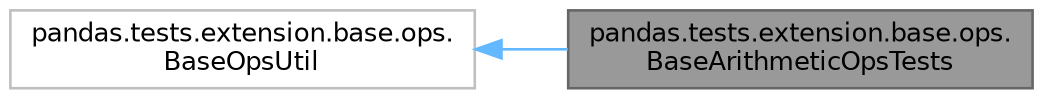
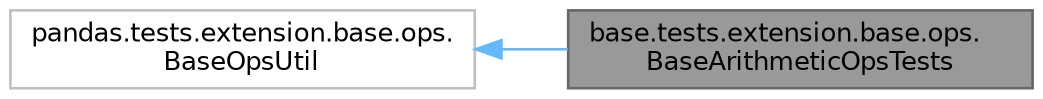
(800, 49) -> (800, 49)
